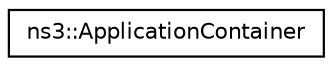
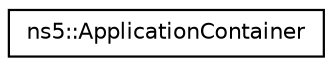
(166, 33) -> (166, 33)
